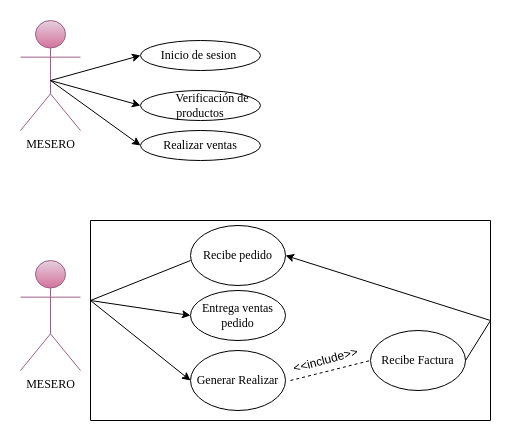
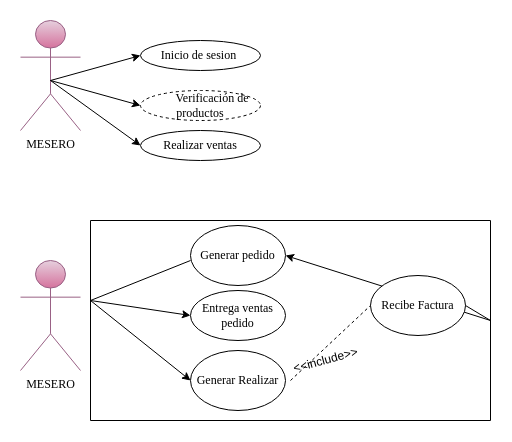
(201, 106) -> (201, 106)
(238, 256) -> (238, 256)
(418, 361) -> (418, 306)
